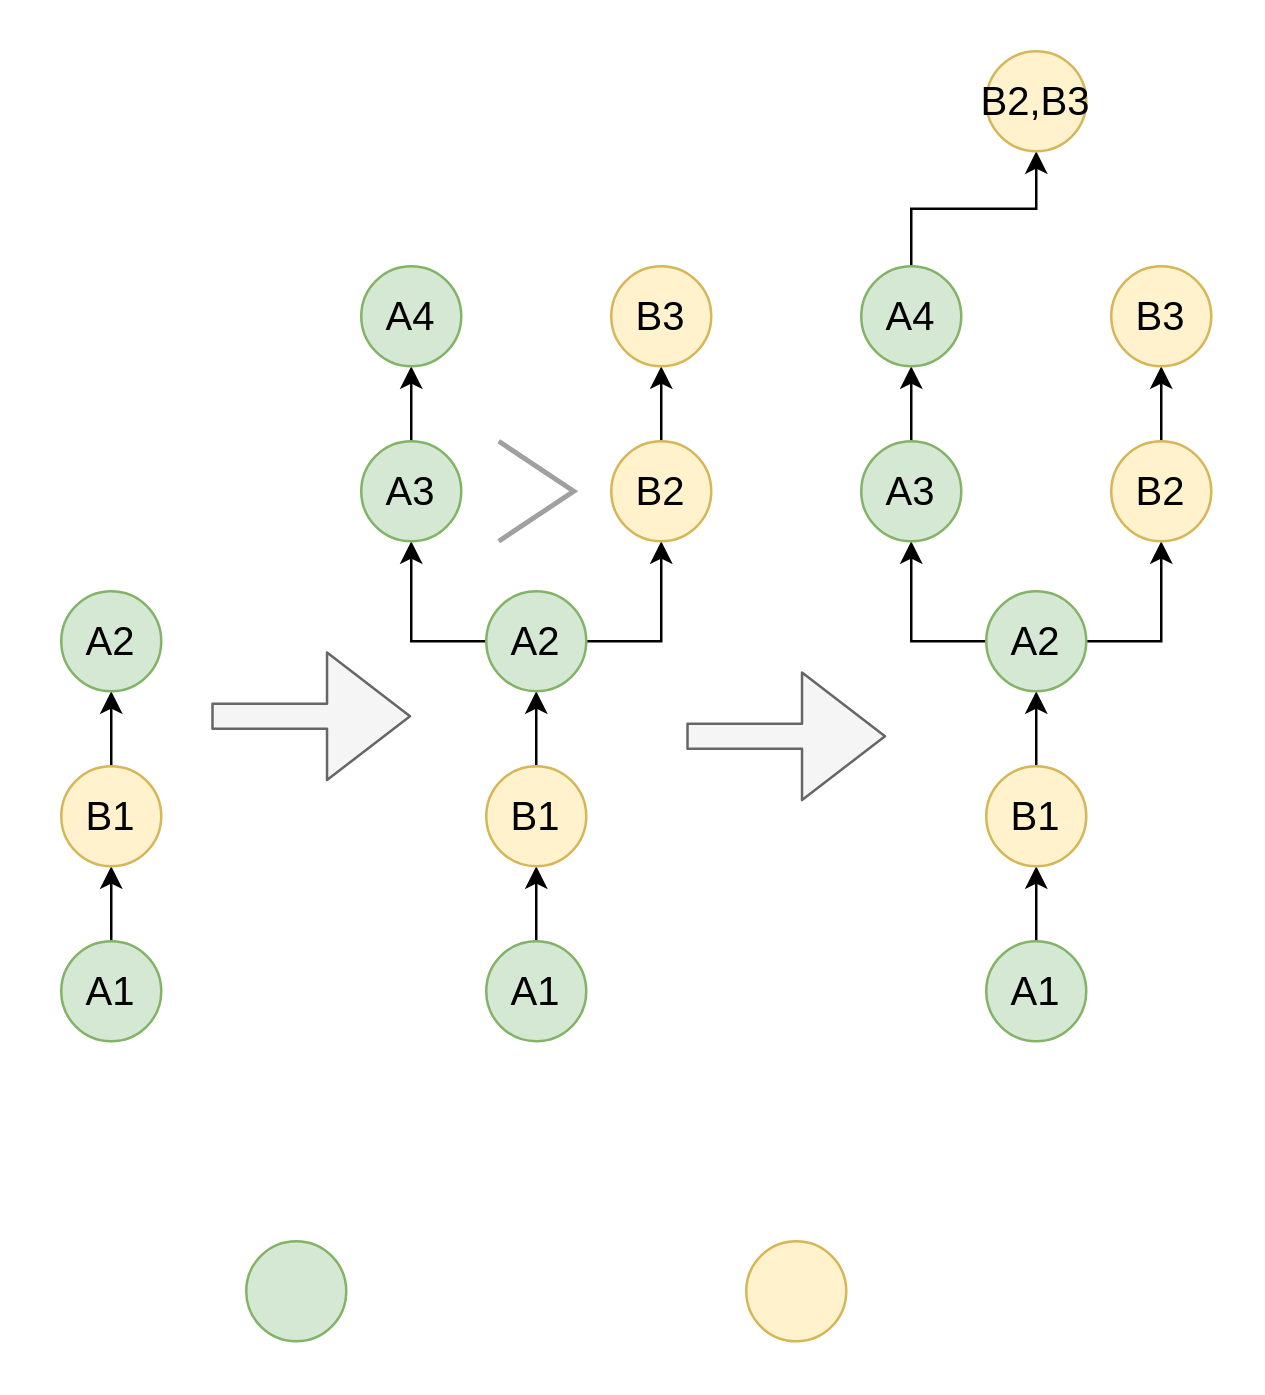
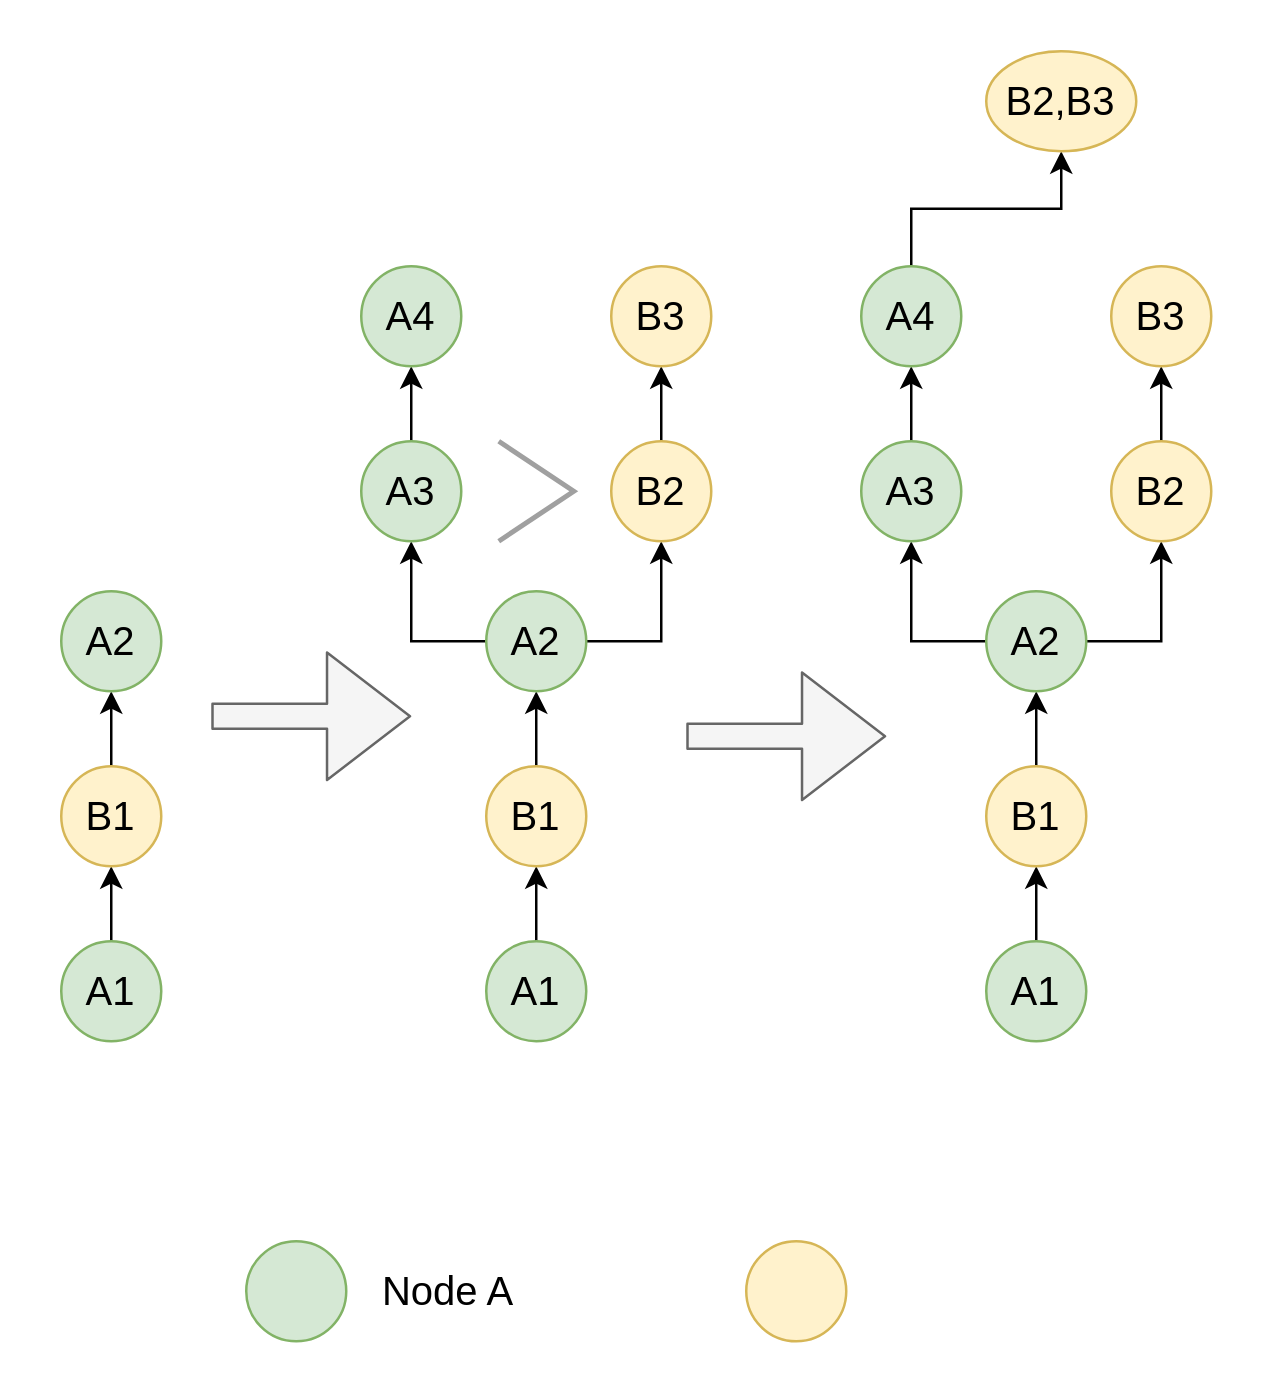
(1036, 101) -> (1061, 101)
none -> (449, 1291)
